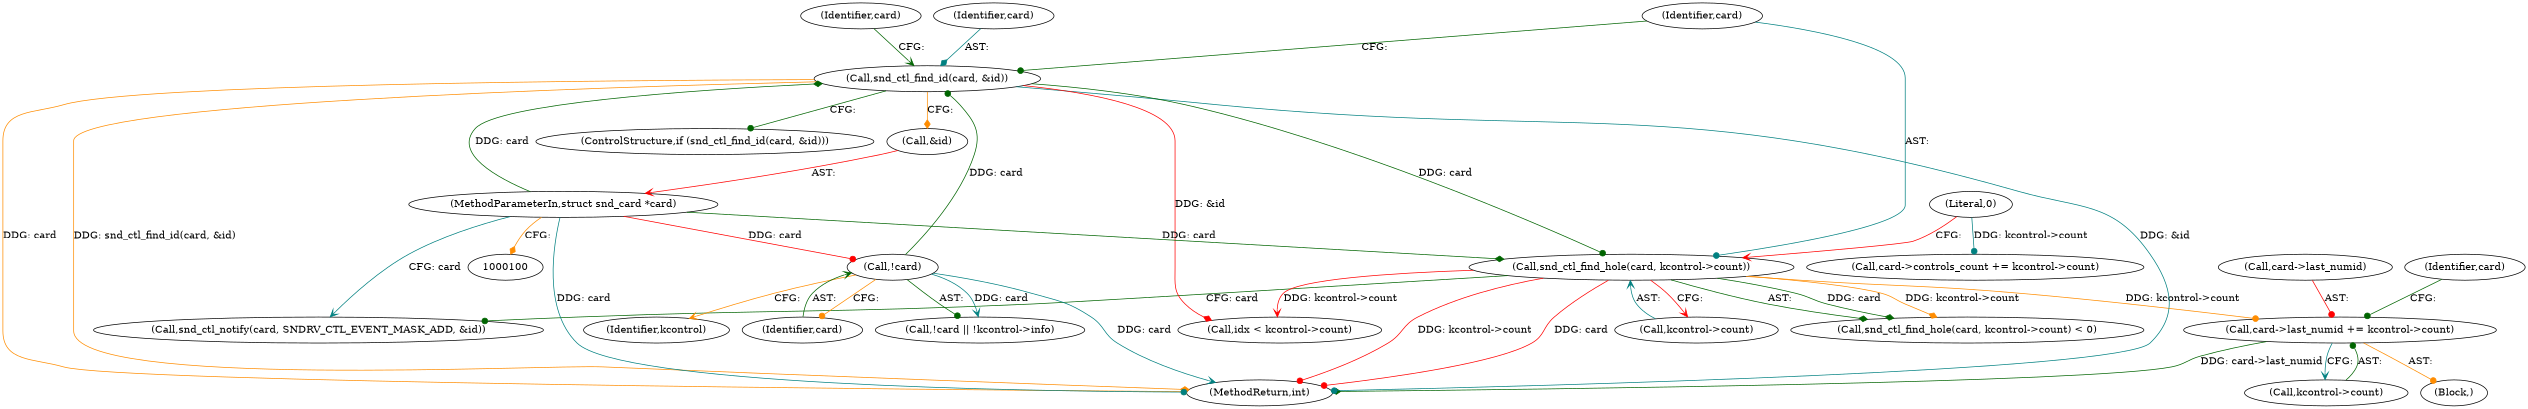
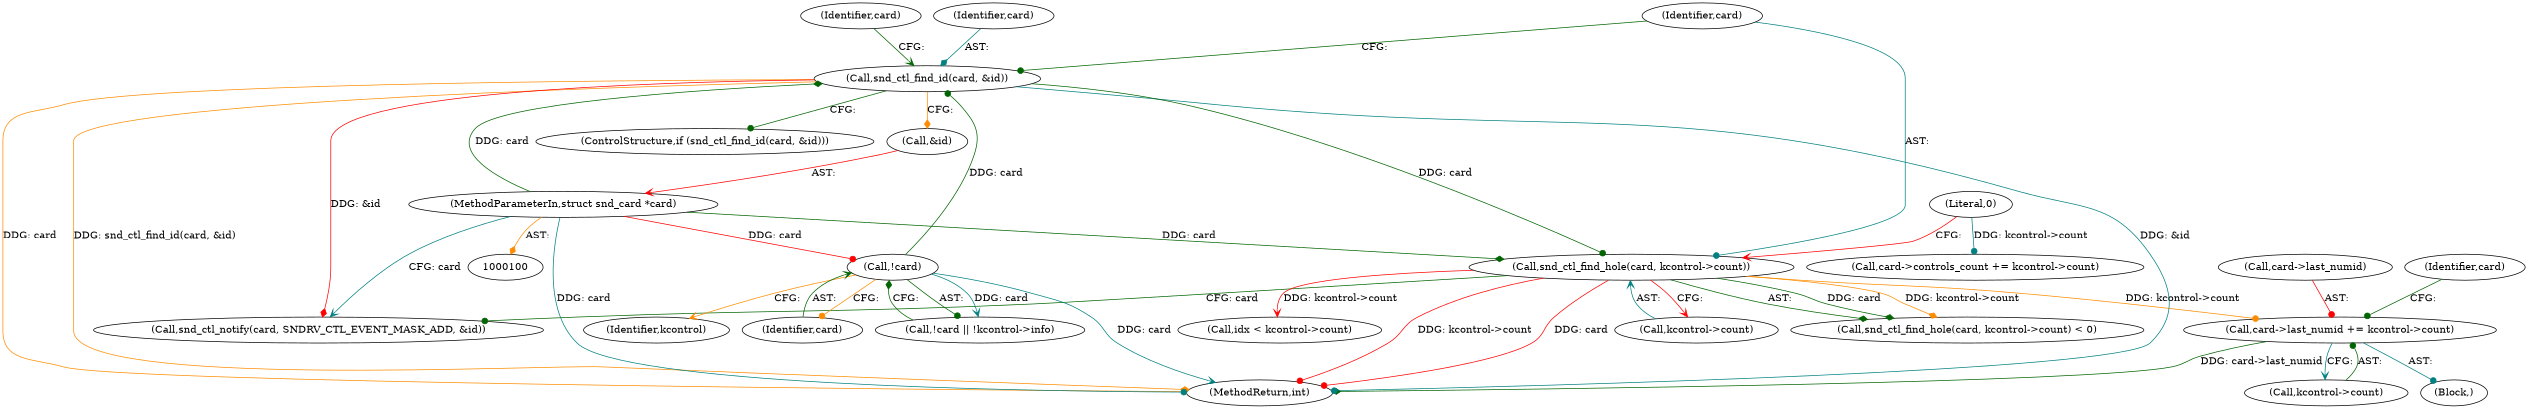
(1175, 151) -> (450, 100)
(540, 236) -> (540, 236)
none -> (893, 304)
(2397, 361) -> (2397, 361)
